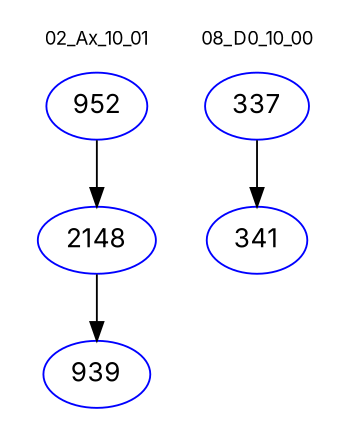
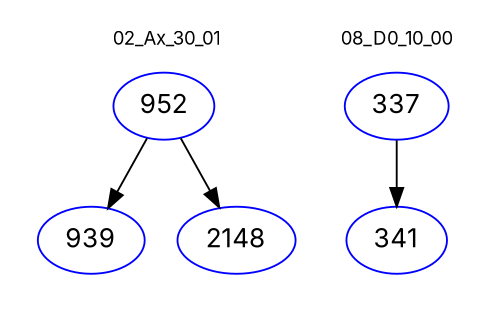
(97, 40) -> (167, 40)
(97, 298) -> (132, 165)
